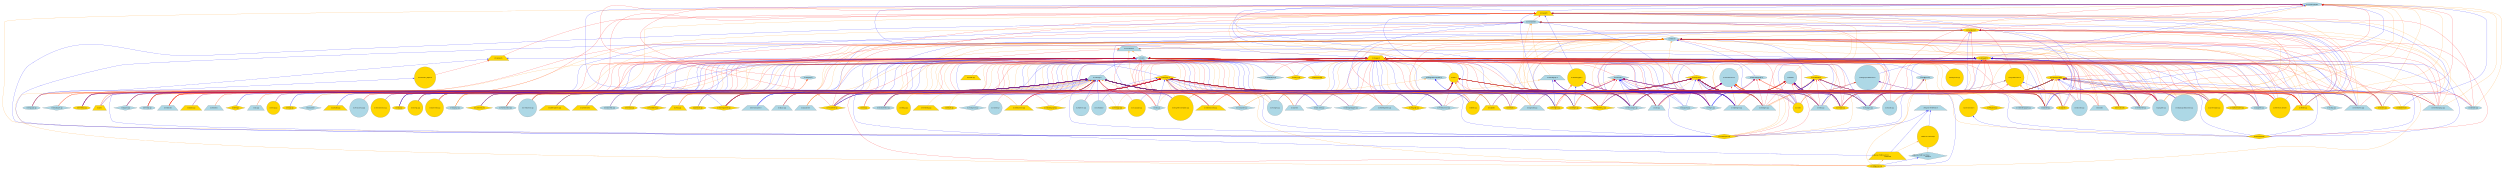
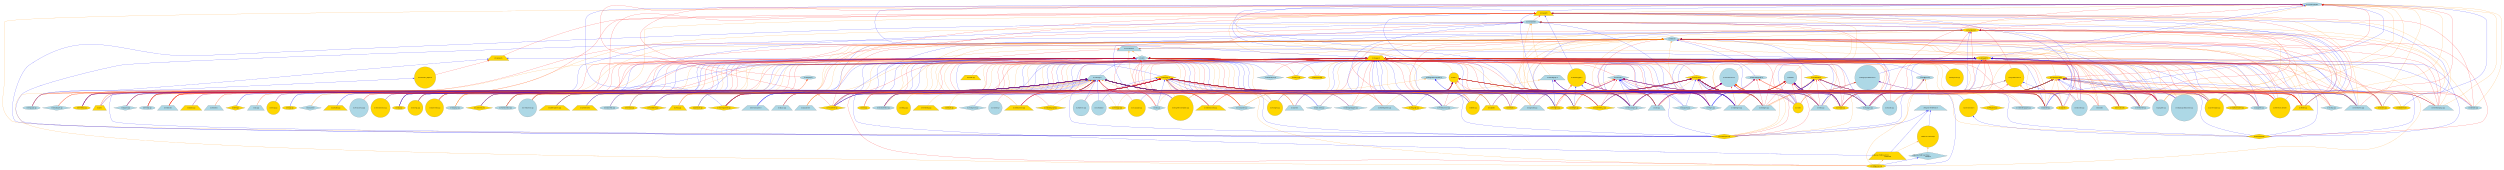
(1275, 108) -> (1275, 108)
